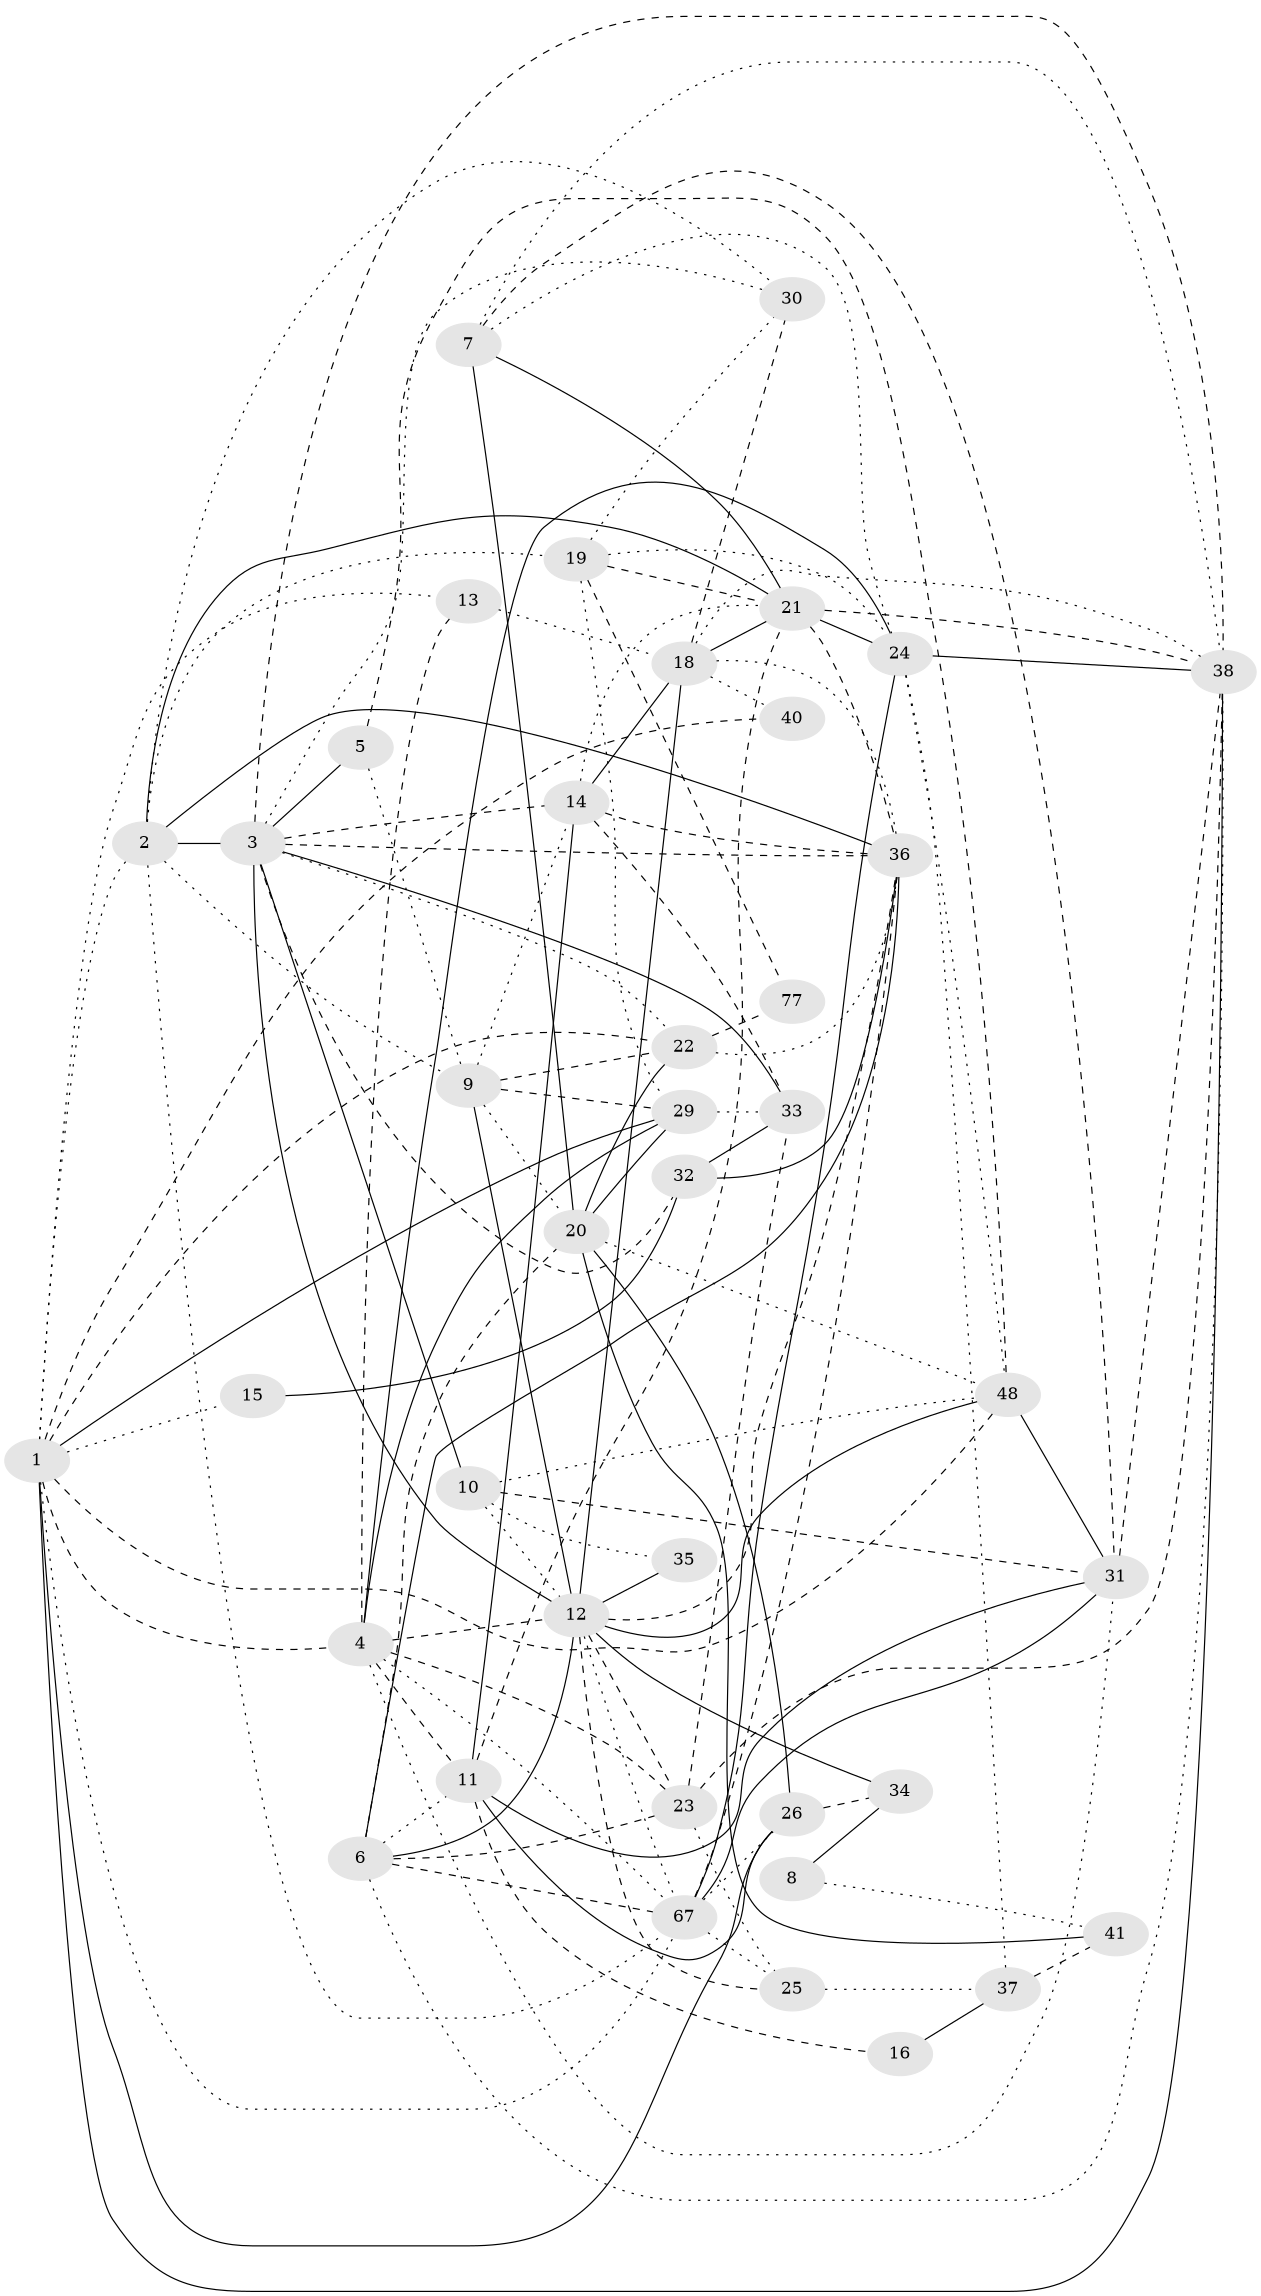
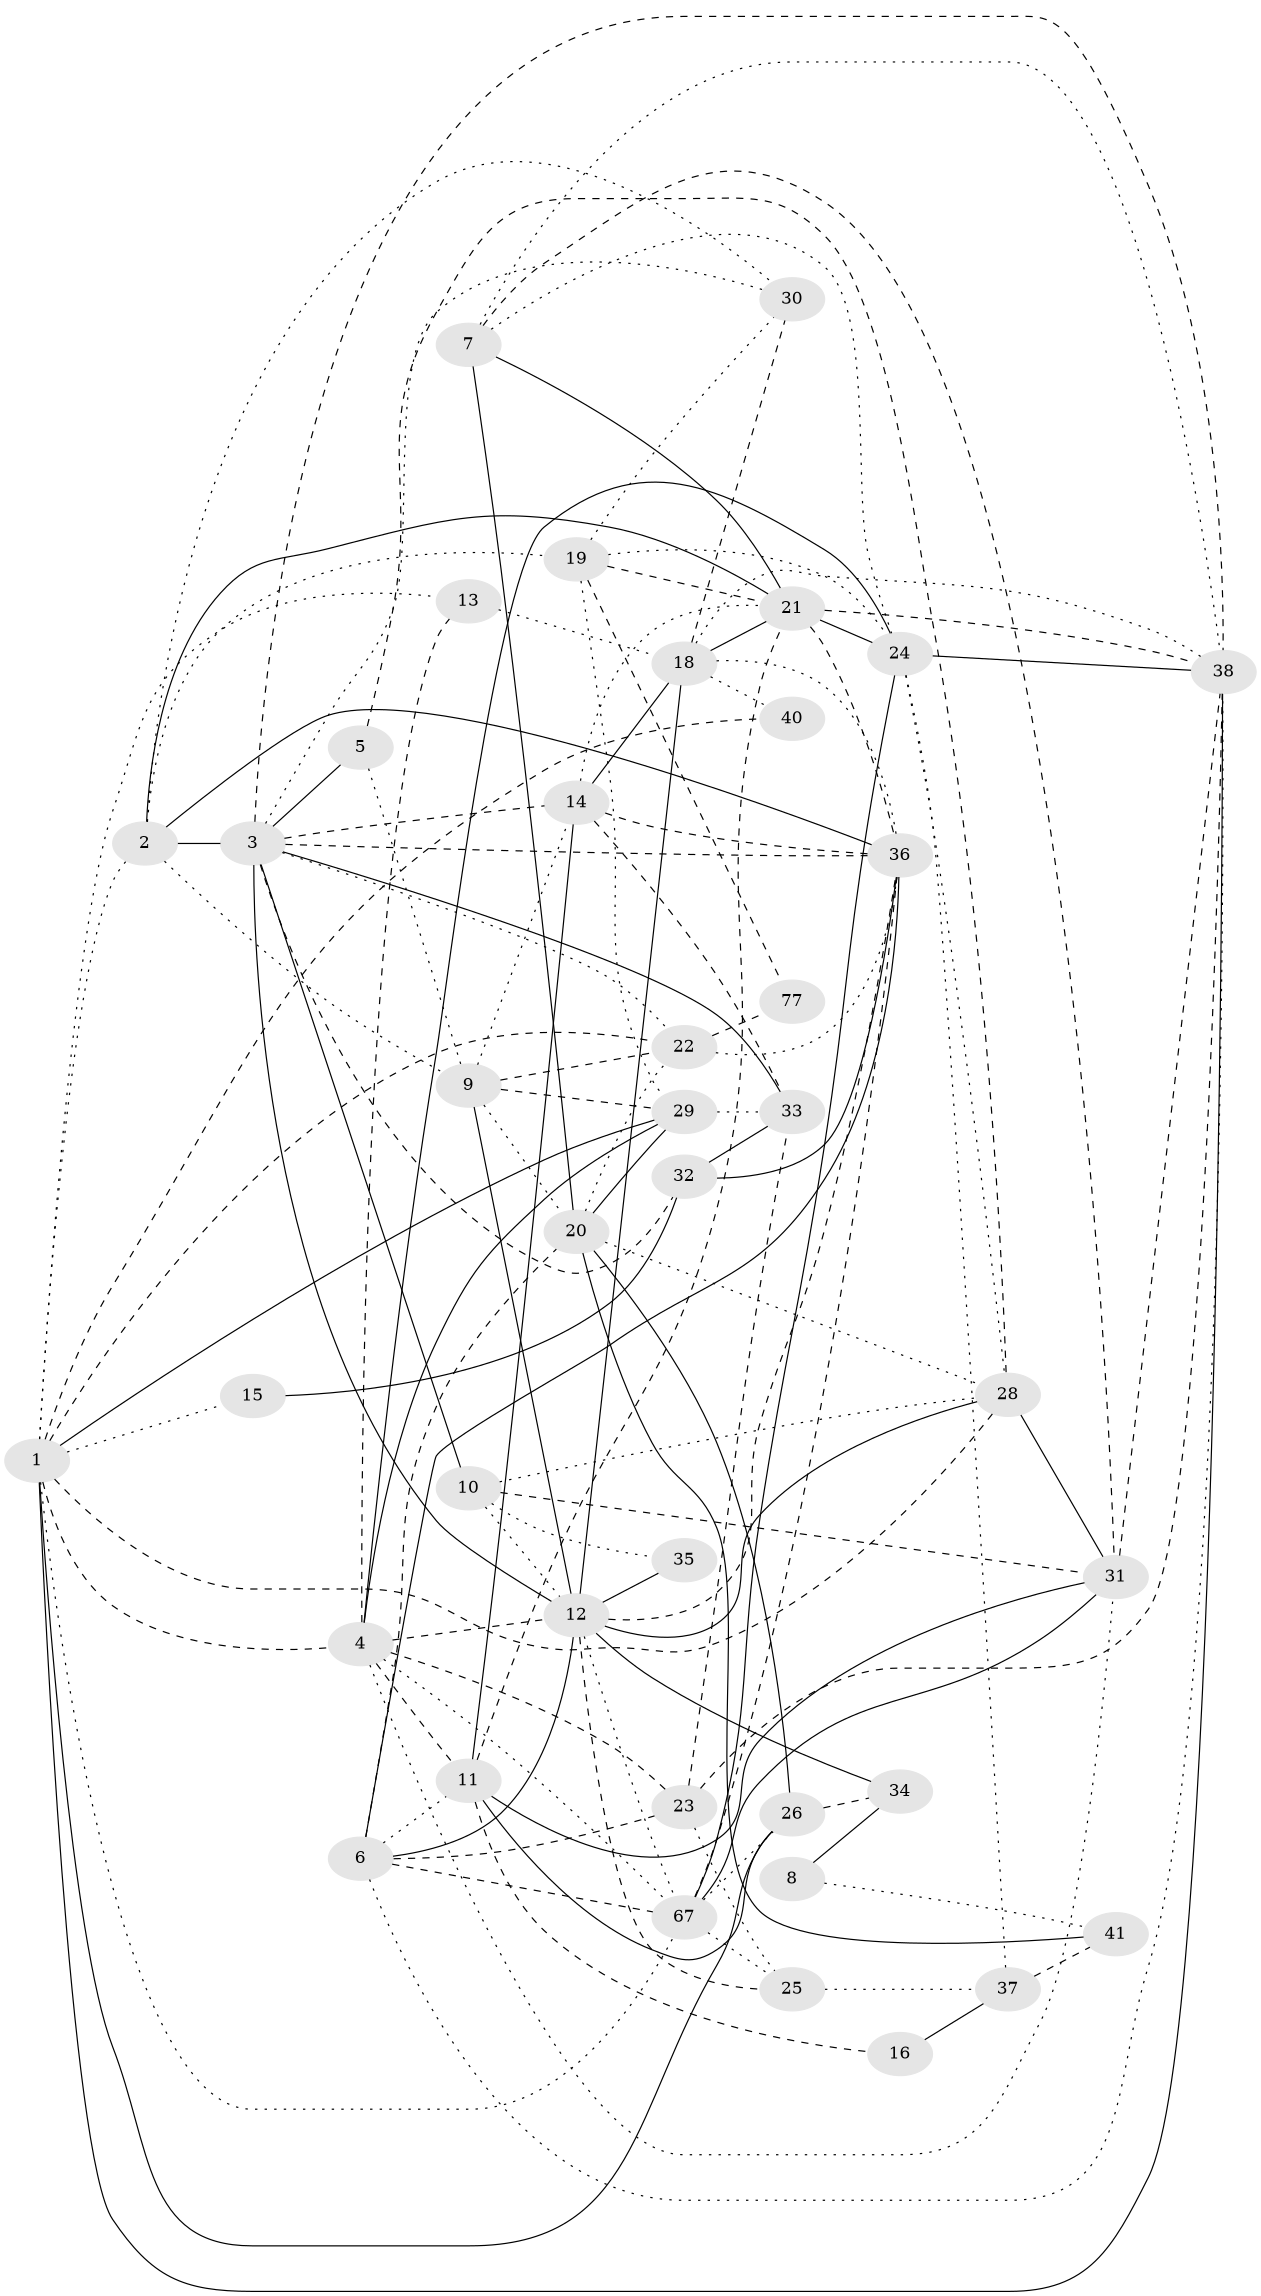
(605, 1165) -> (605, 1165)
(1008, 1395) -> (1008, 1395)
(230, 1617) -> none
(630, 1711) -> none
